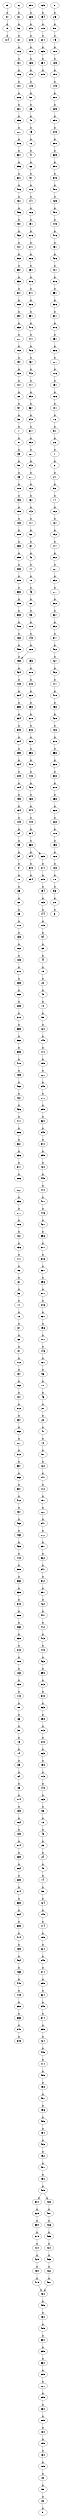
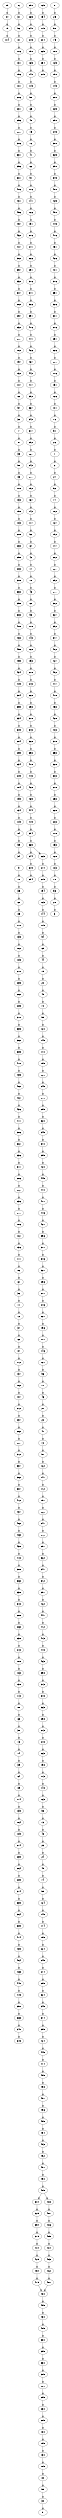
(25, 655) -> (31, 654)
(19, 861) -> none
none -> (19, 1183)
